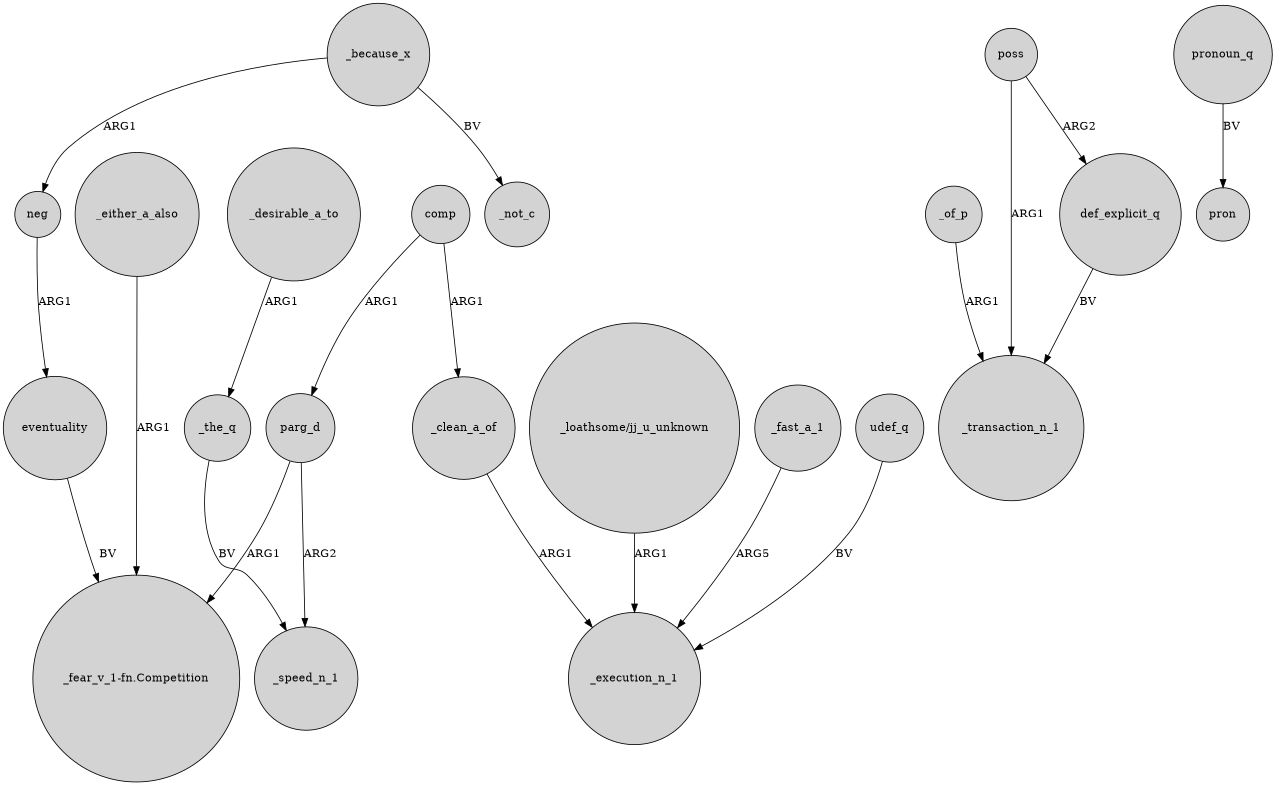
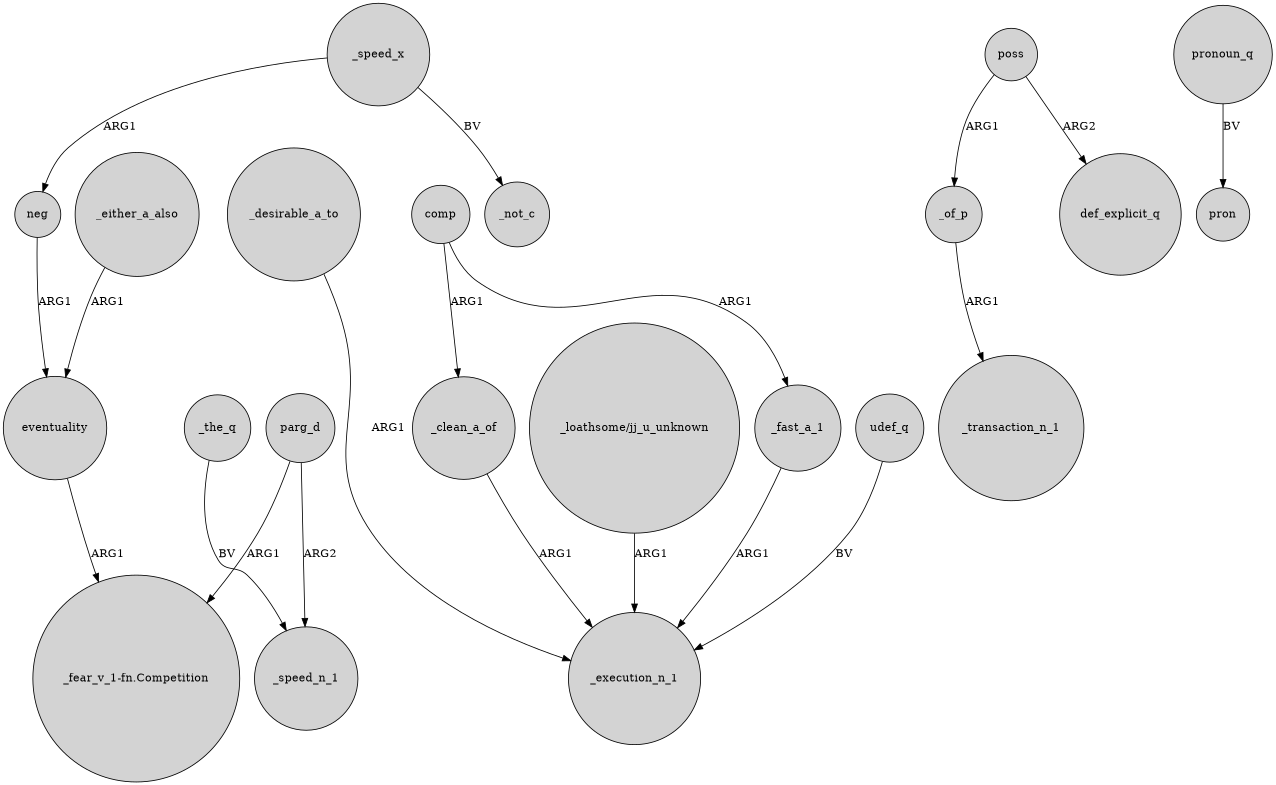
(378, 55) -> (378, 55)
(1011, 214) -> (965, 123)
(359, 305) -> (622, 300)
(1071, 312) -> none
(251, 333) -> (363, 517)
(137, 421) -> (83, 317)
(108, 554) -> (108, 554)
(753, 554) -> (753, 554)
